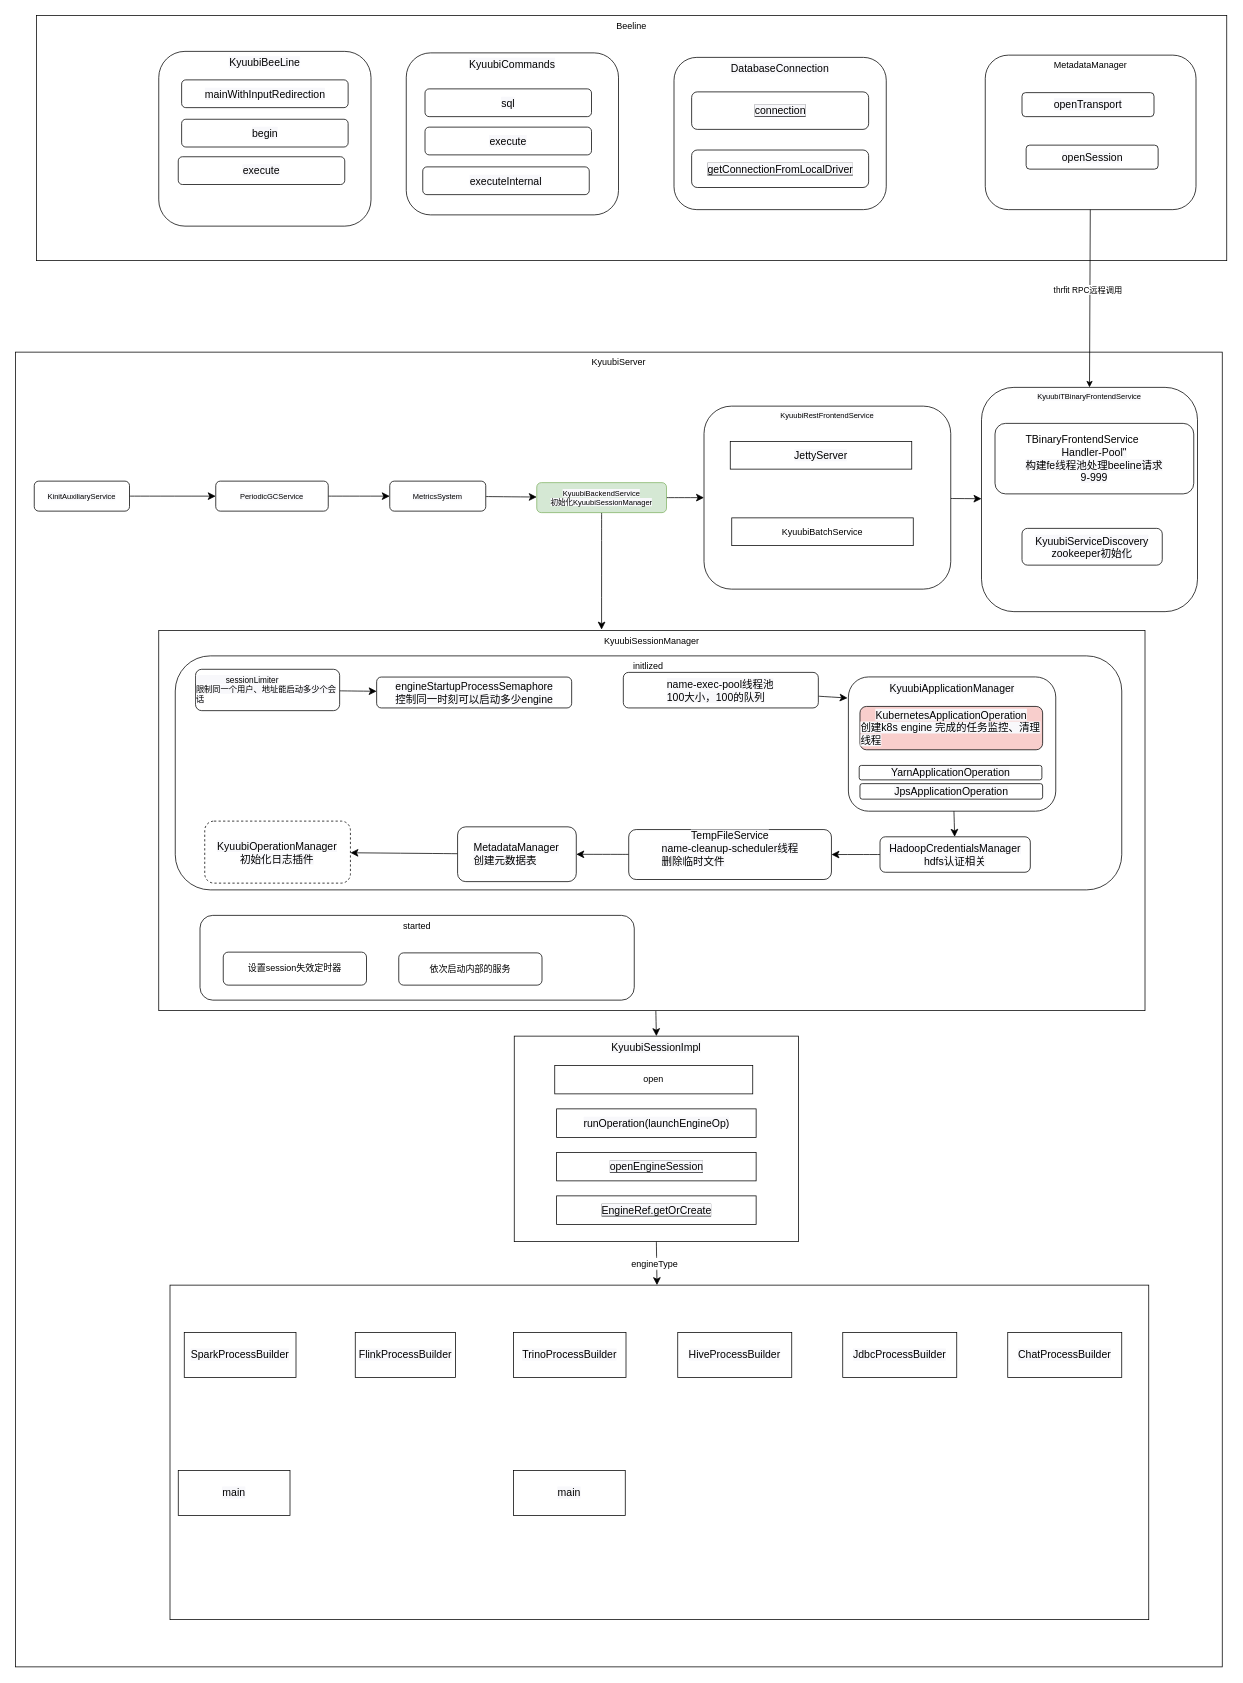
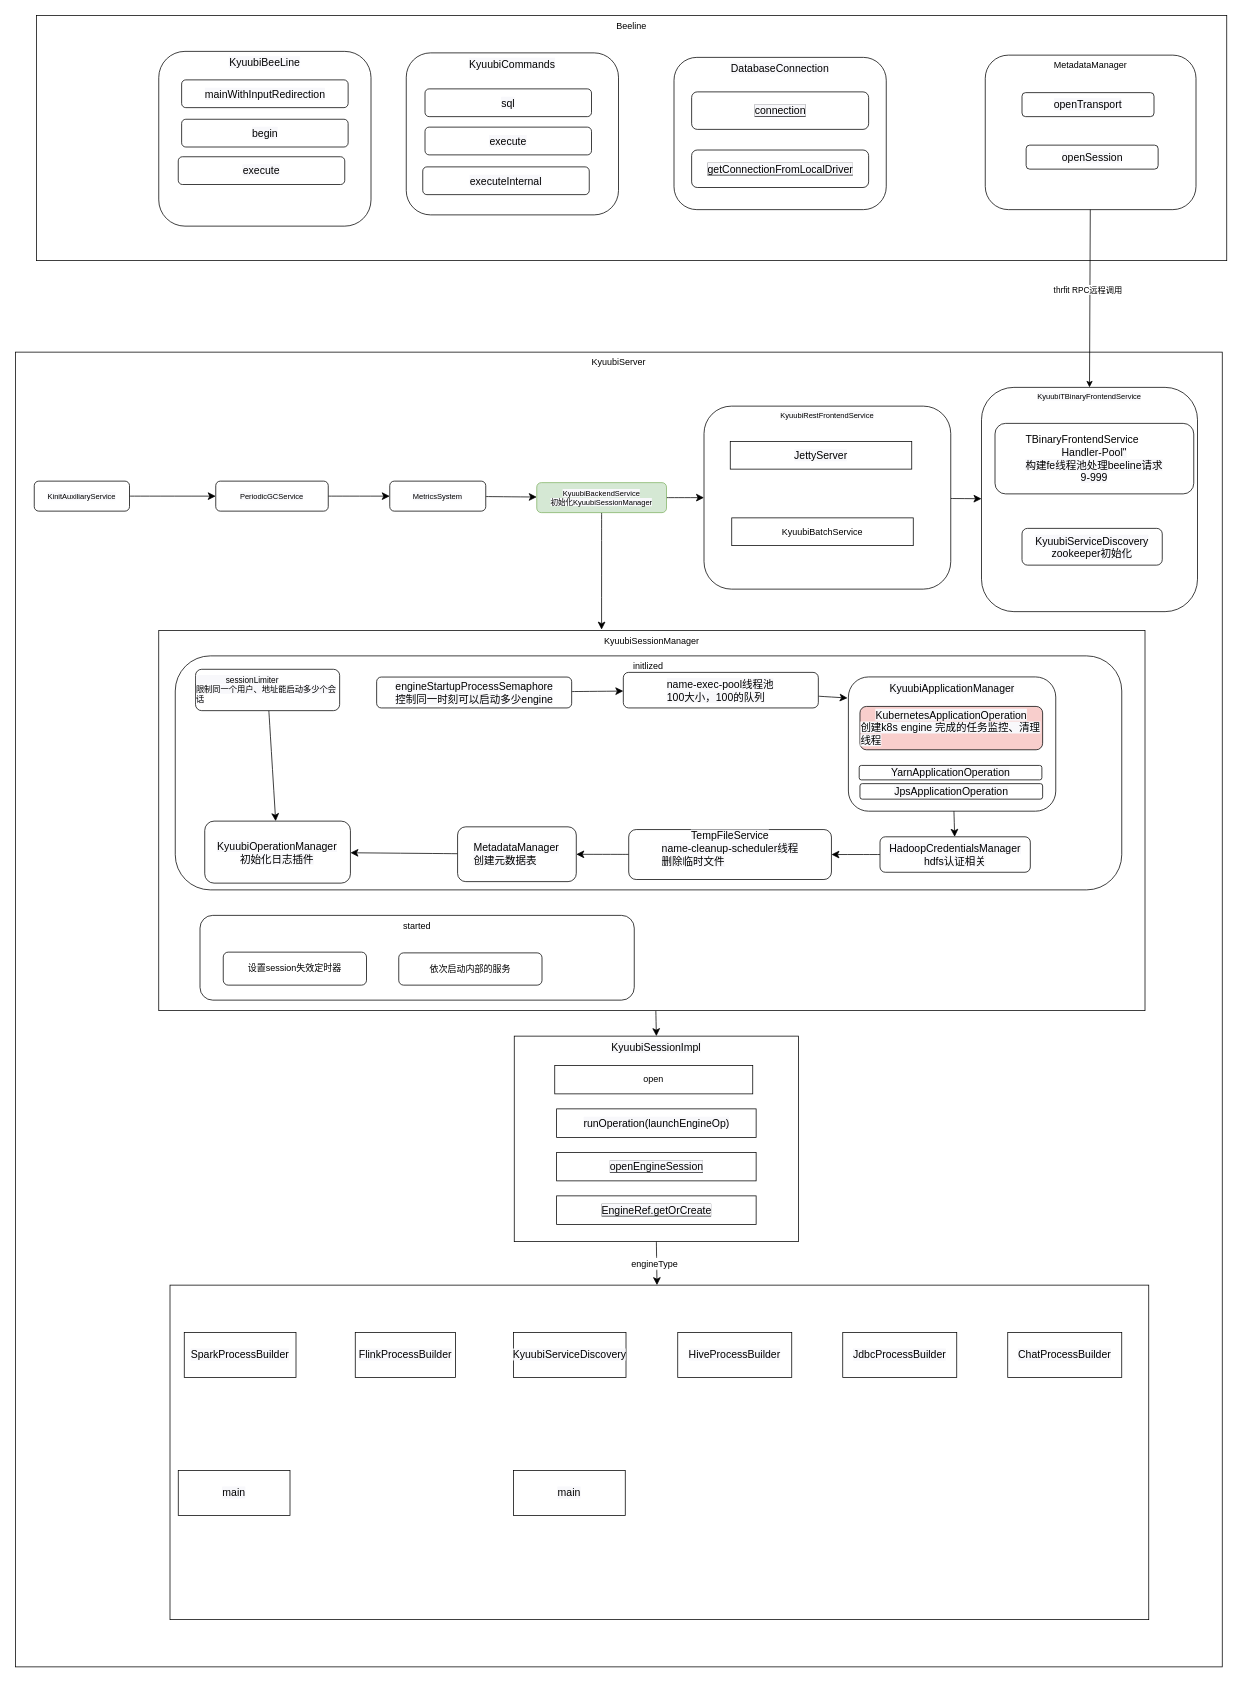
(367, 691) -> (272, 764)
none -> (594, 691)
(277, 852) -> (277, 852)
(570, 1355) -> (570, 1355)
